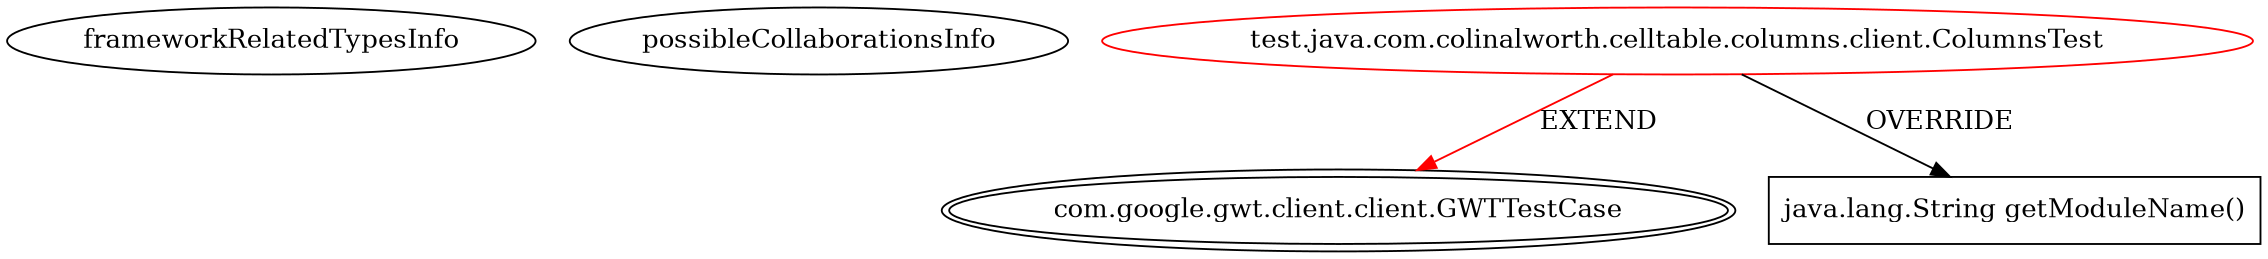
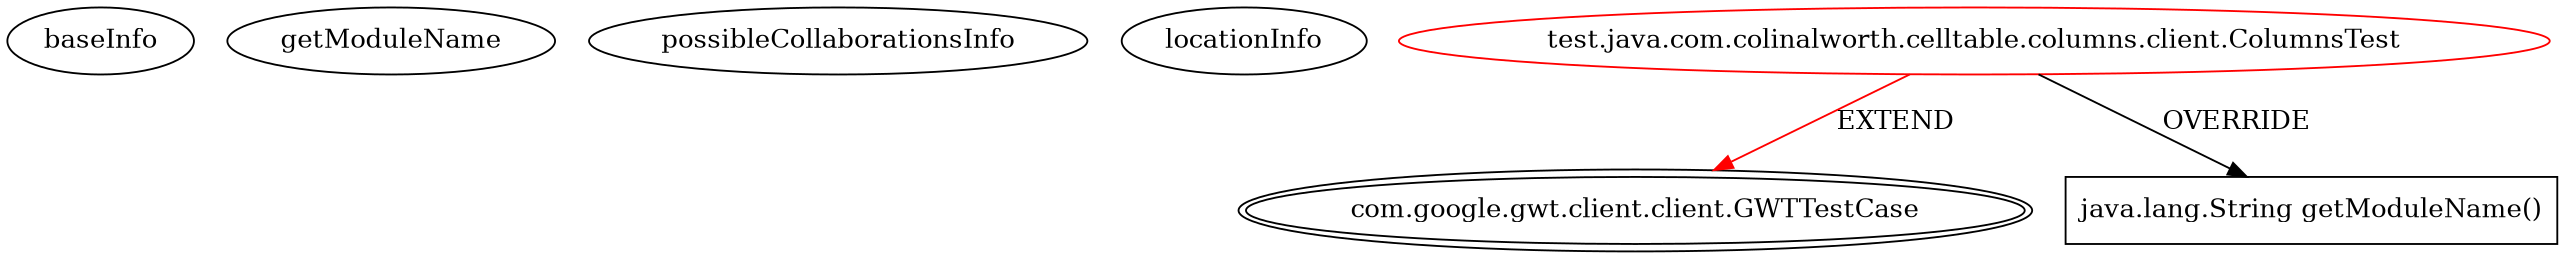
none -> (101, 41)
(271, 41) -> (391, 41)
none -> (1244, 41)
